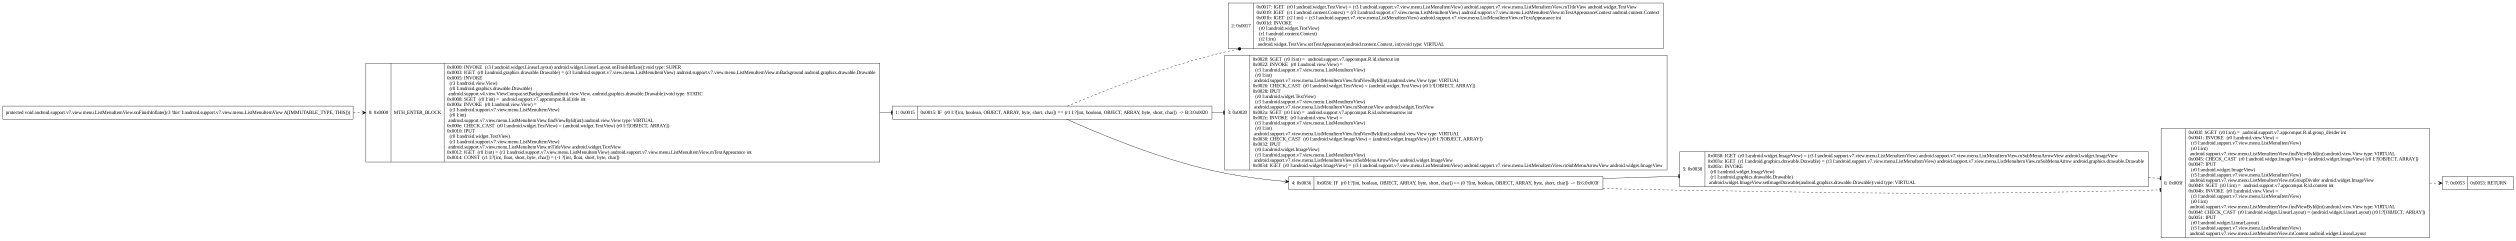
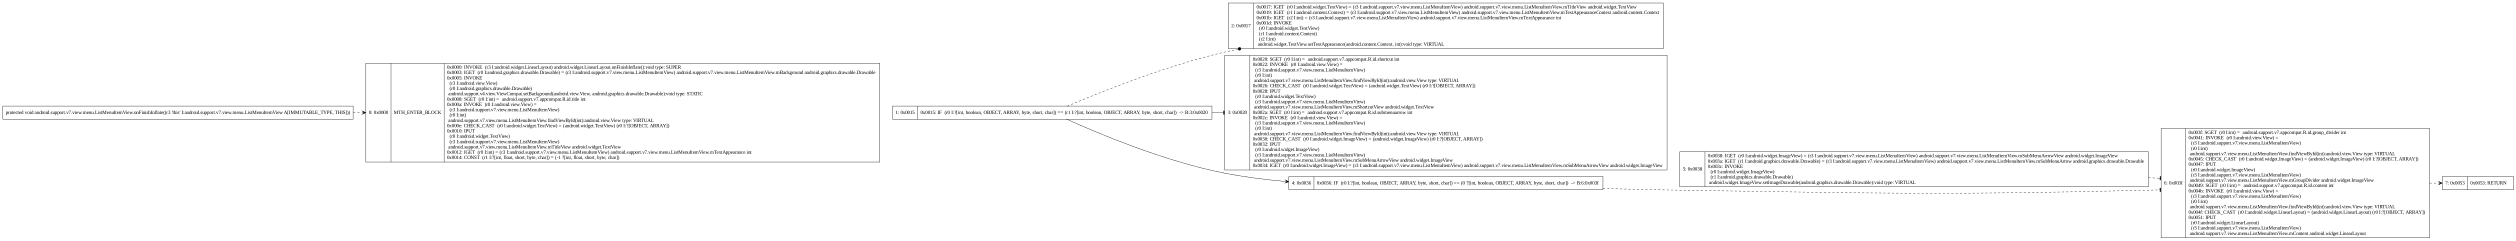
(885, 113) -> none
(1641, 177) -> none
